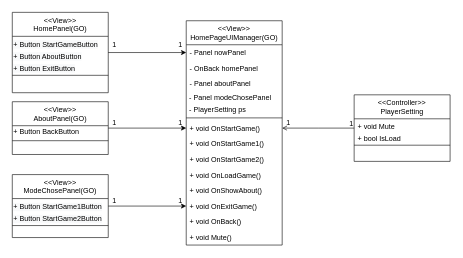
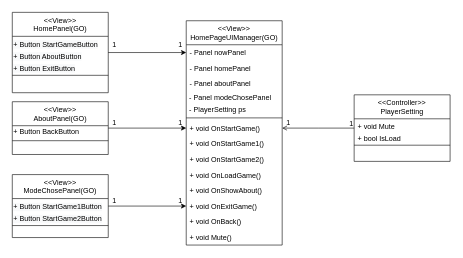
(223, 68) -> (220, 68)
